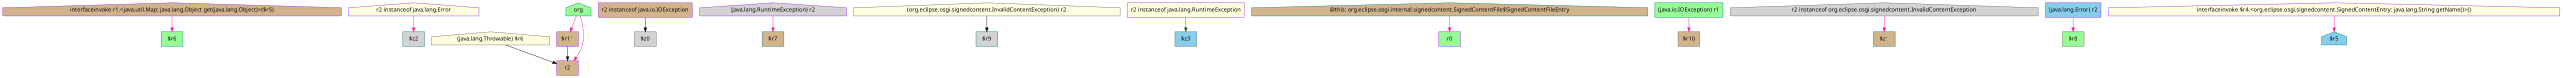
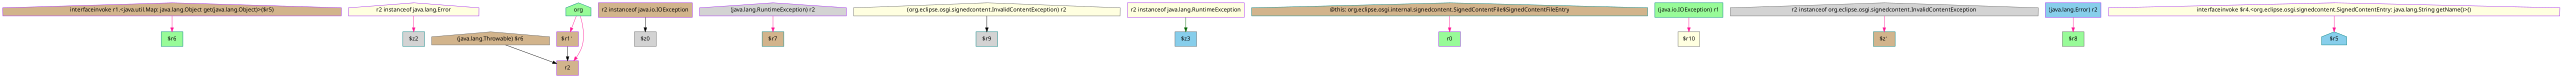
(491, 39) -> (491, 39)
(1689, 39) -> (1689, 39)
